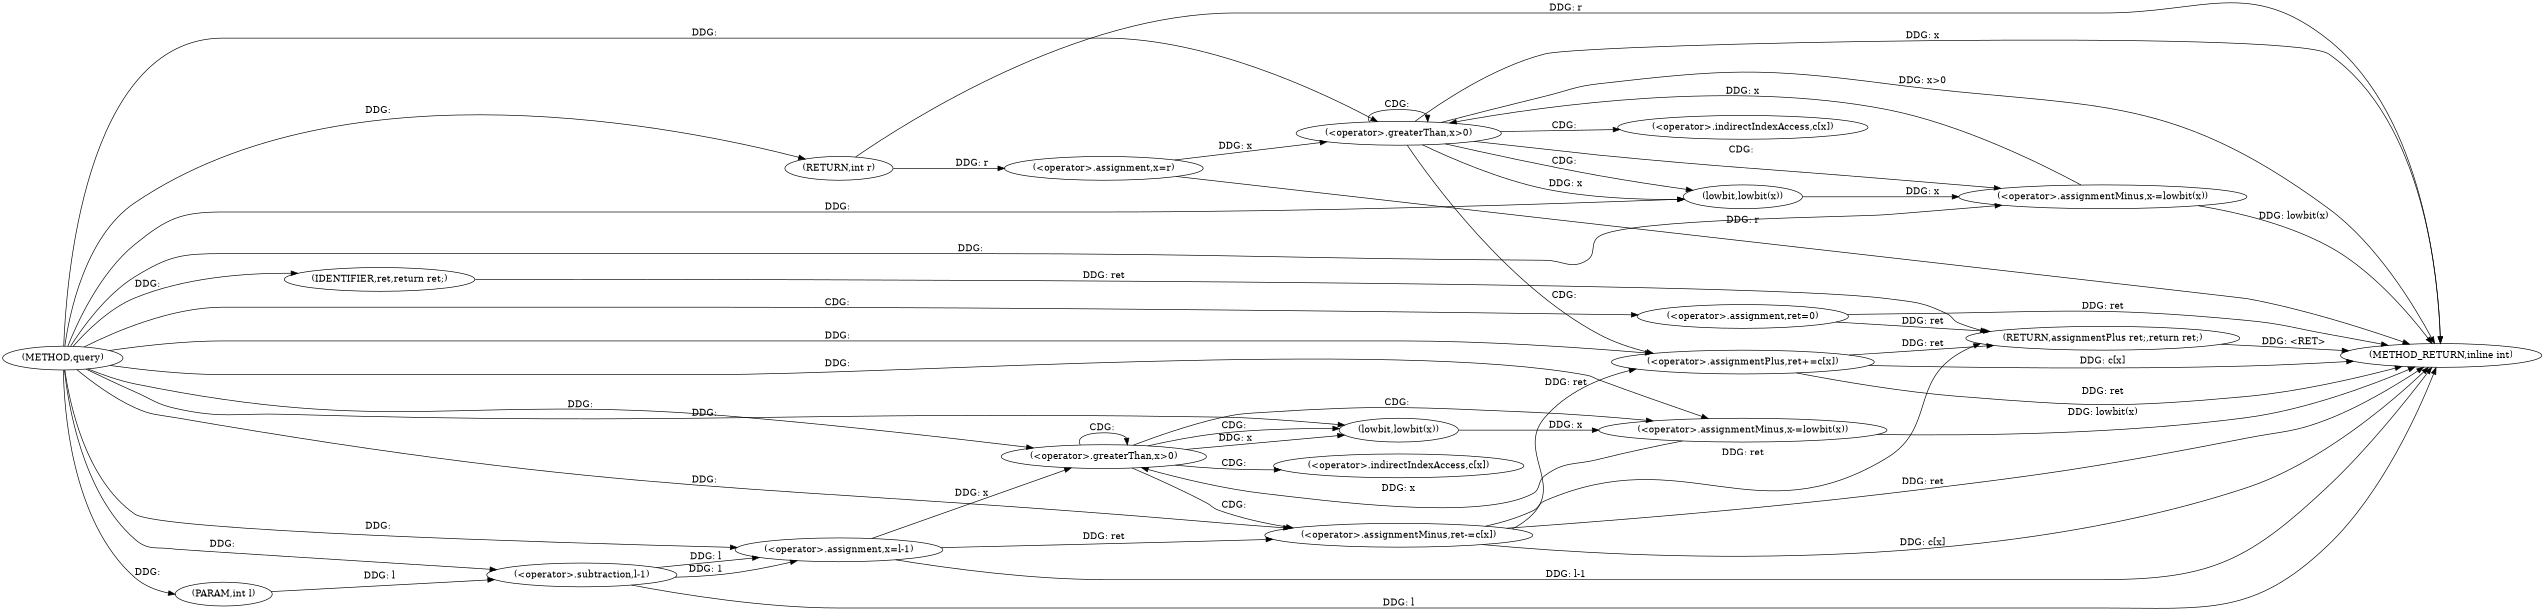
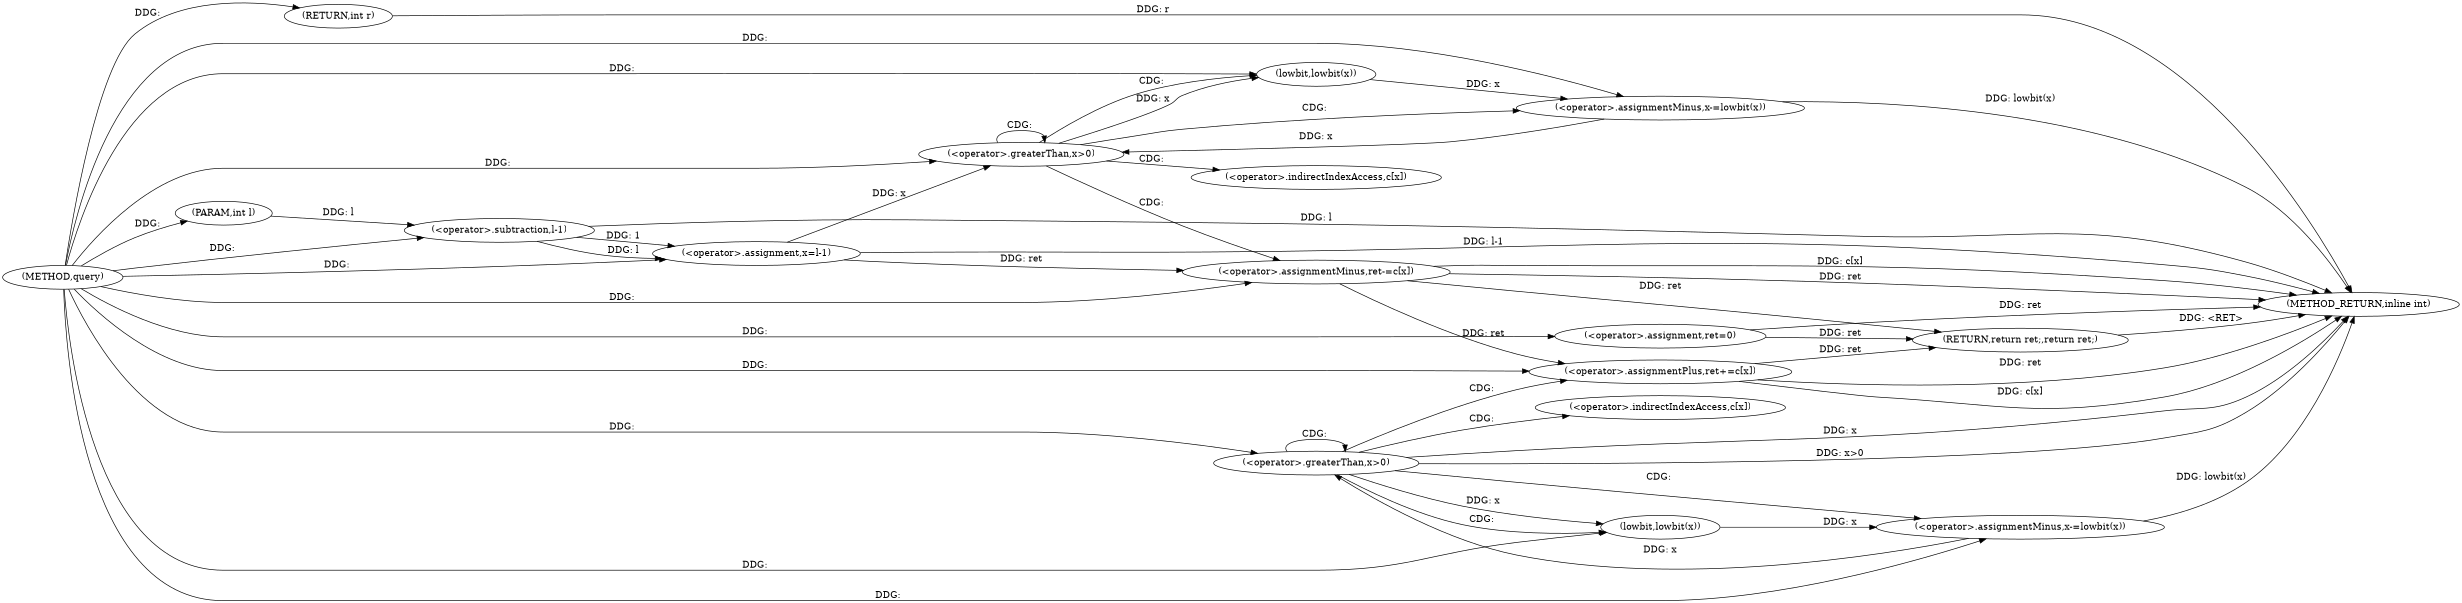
(1104, 168) -> none
(380, 279) -> none
(839, 303) -> (756, 332)
(2103, 338) -> (2020, 340)
